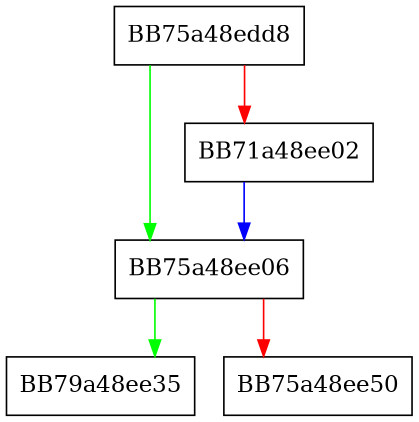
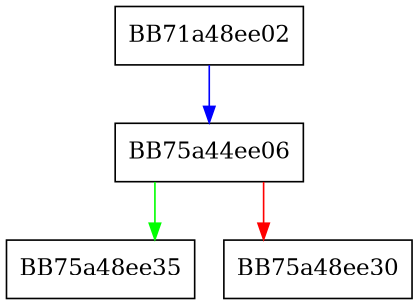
(209, 36) -> none
(209, 269) -> (209, 152)
(101, 386) -> (101, 269)
(318, 386) -> (318, 269)
